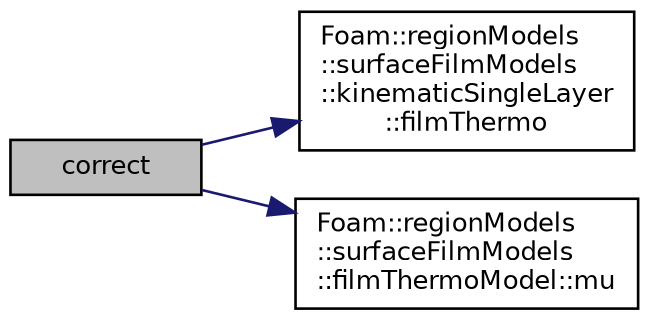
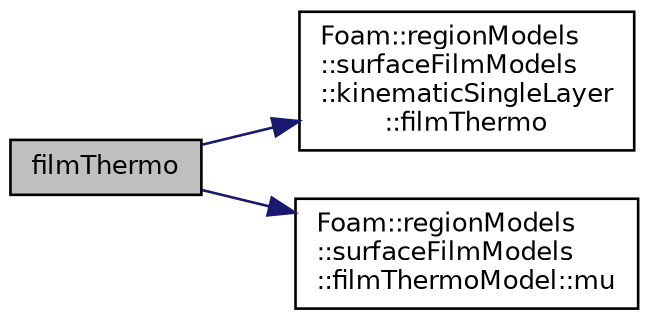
(106, 167) -> (106, 167)
